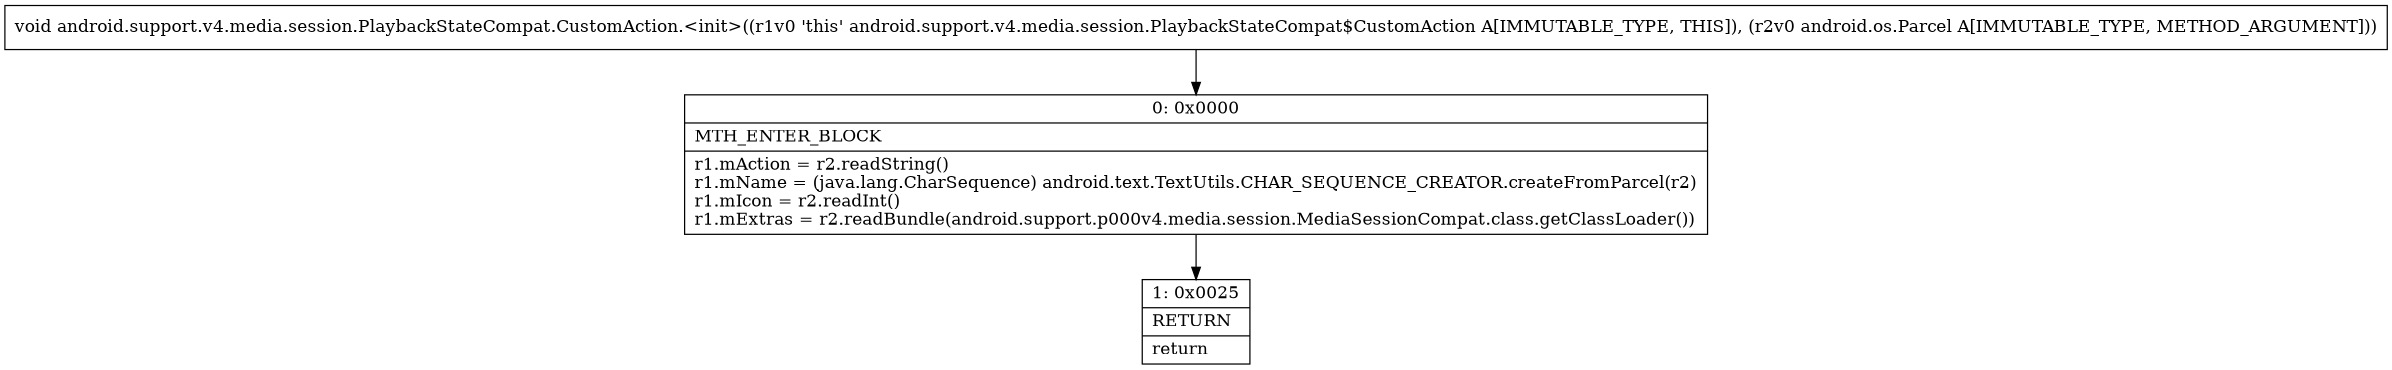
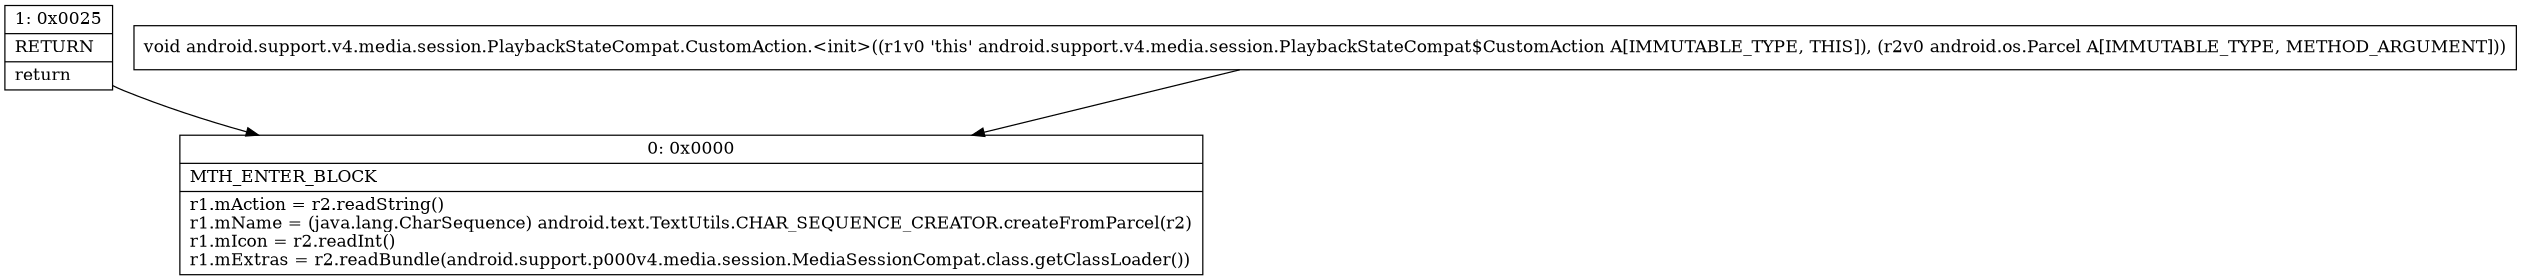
(1196, 251) -> (179, 111)
